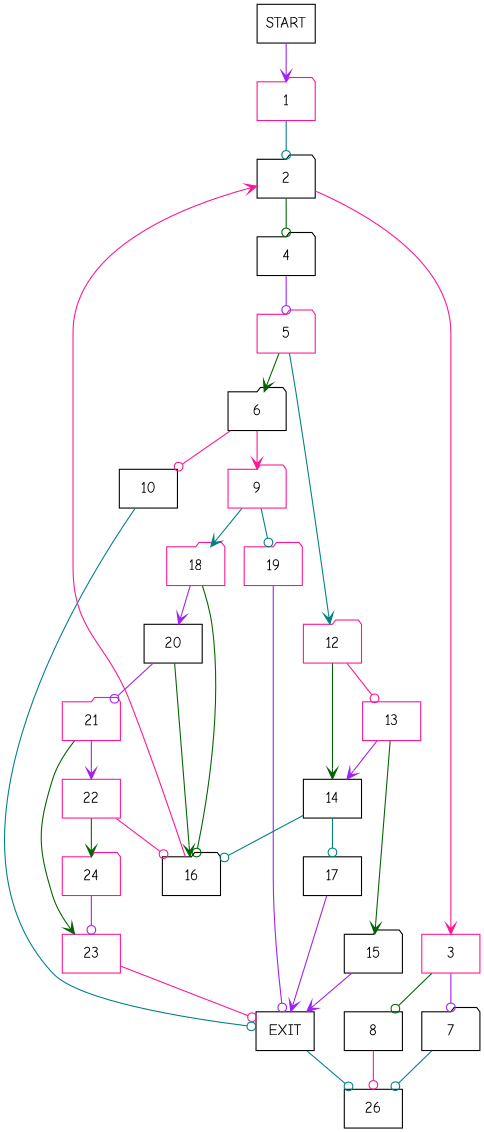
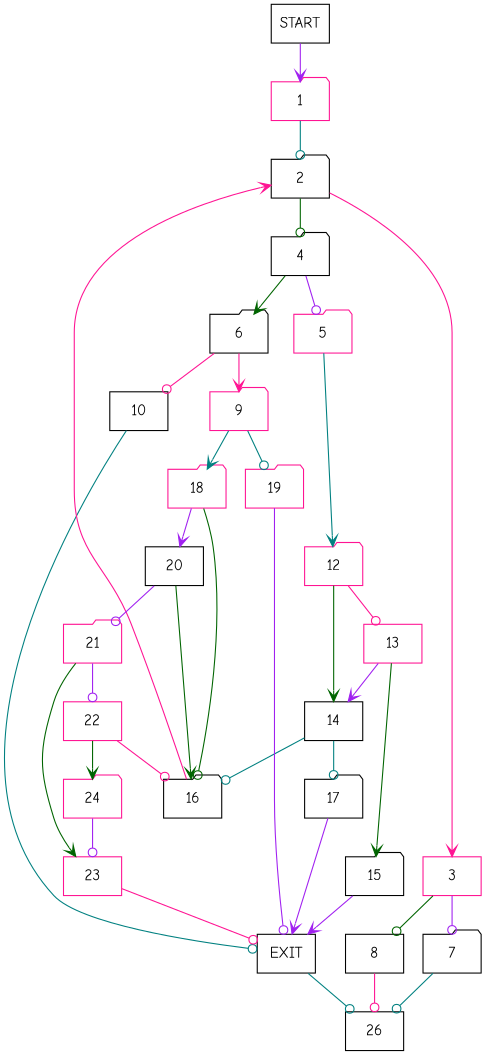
(274, 367) -> (273, 291)
(91, 755) -> (93, 678)
(332, 876) -> (334, 799)
